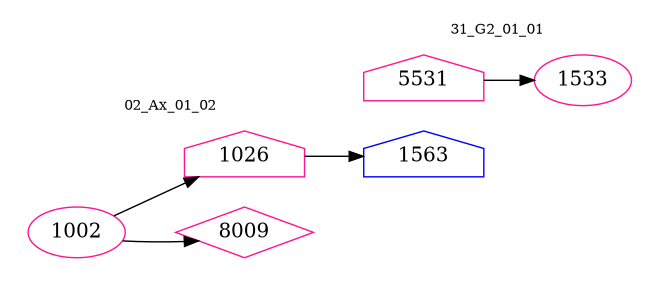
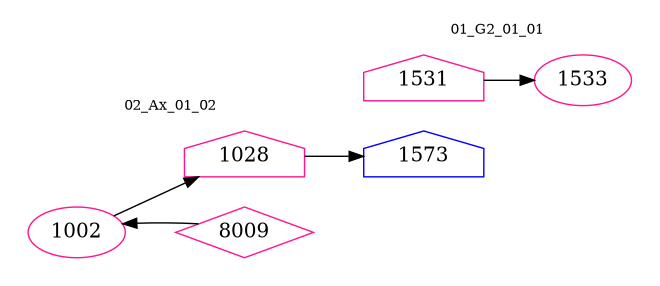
(498, 30) -> (498, 30)
(424, 80) -> (424, 80)
(245, 156) -> (245, 156)
(424, 156) -> (424, 156)
(153, 242) -> (168, 223)
